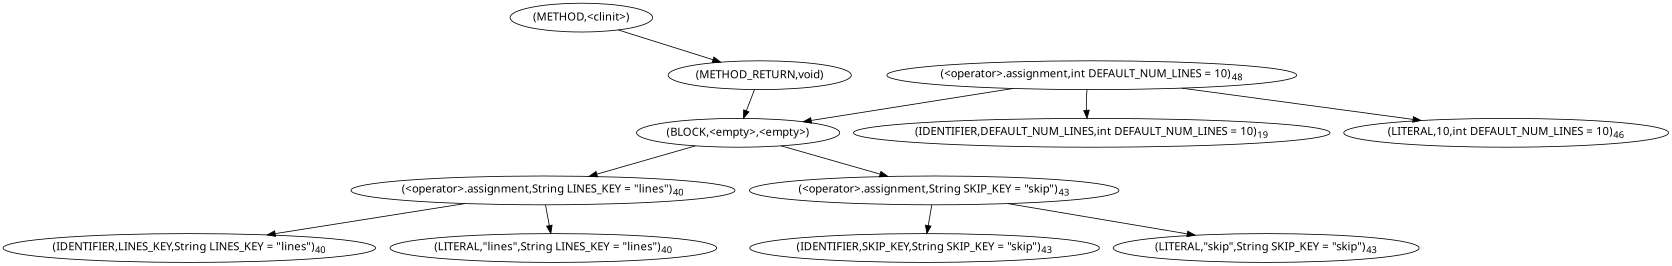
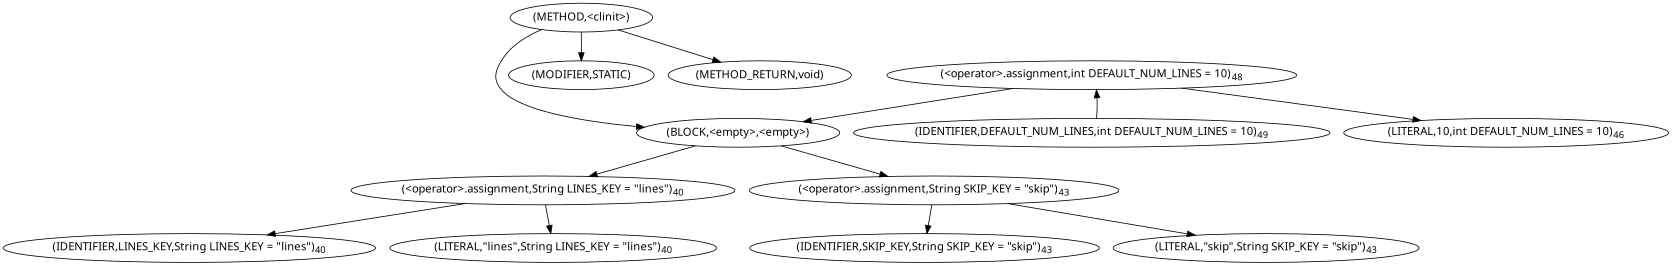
none -> (581, 75)
(750, 100) -> (526, 105)
(1086, 100) -> (1097, 108)
(1263, 132) -> (1263, 132)
